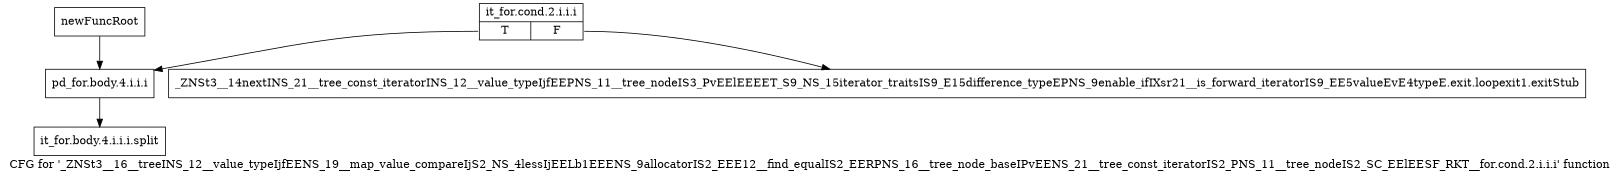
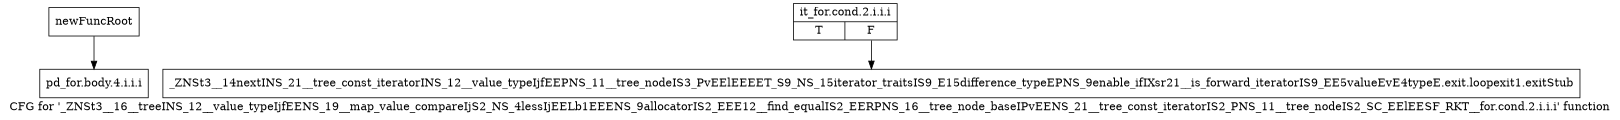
(319, 41) -> none
(100, 141) -> none
